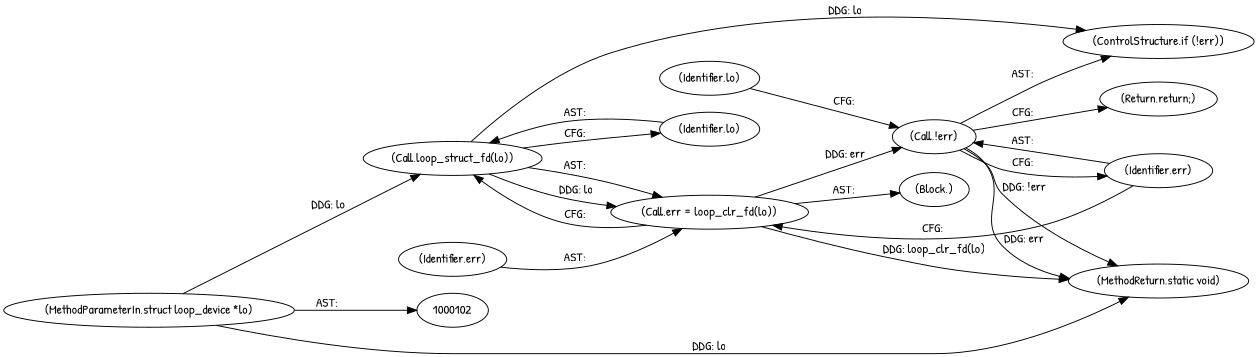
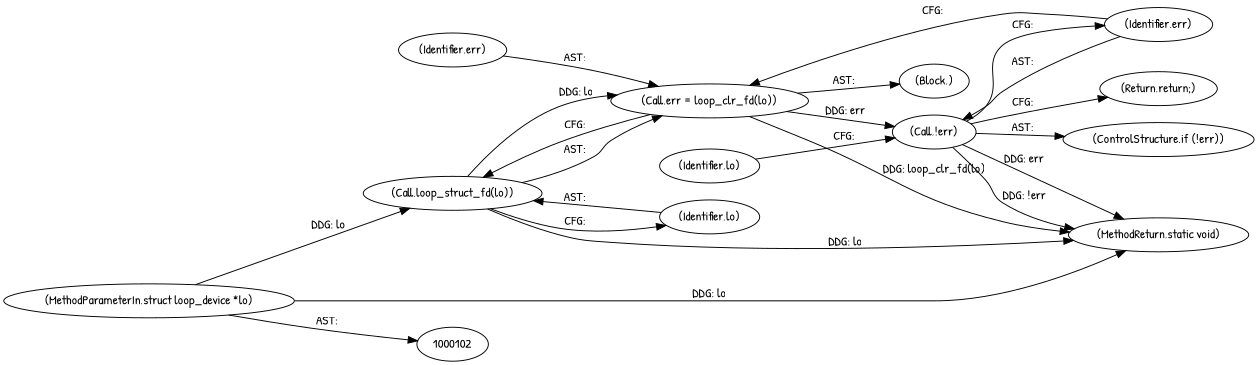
(759, 24) -> (773, 248)
